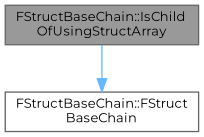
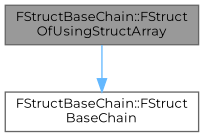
(102, 25) -> (102, 25)
